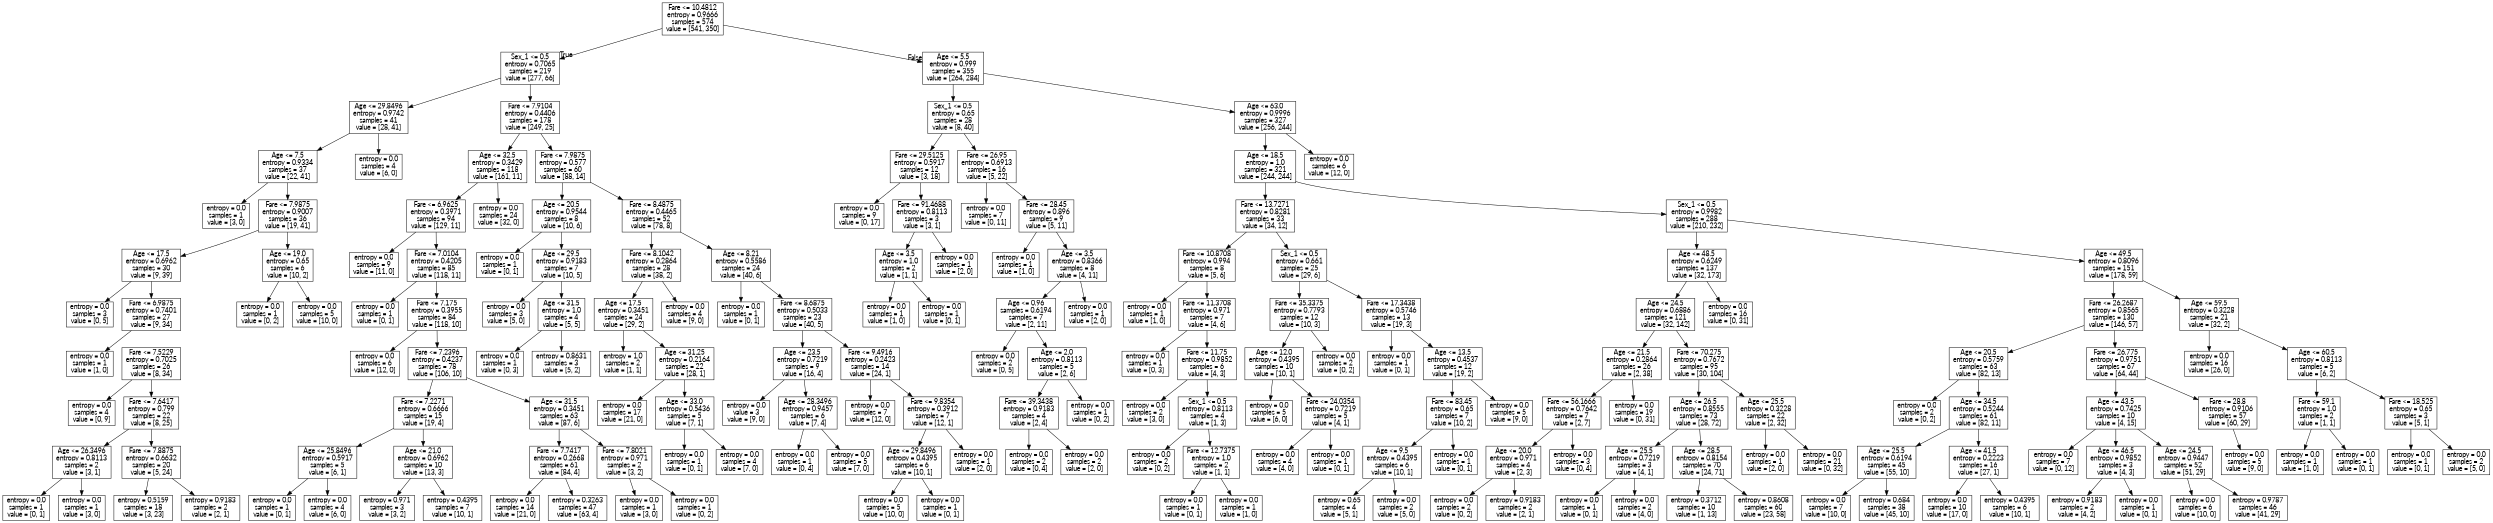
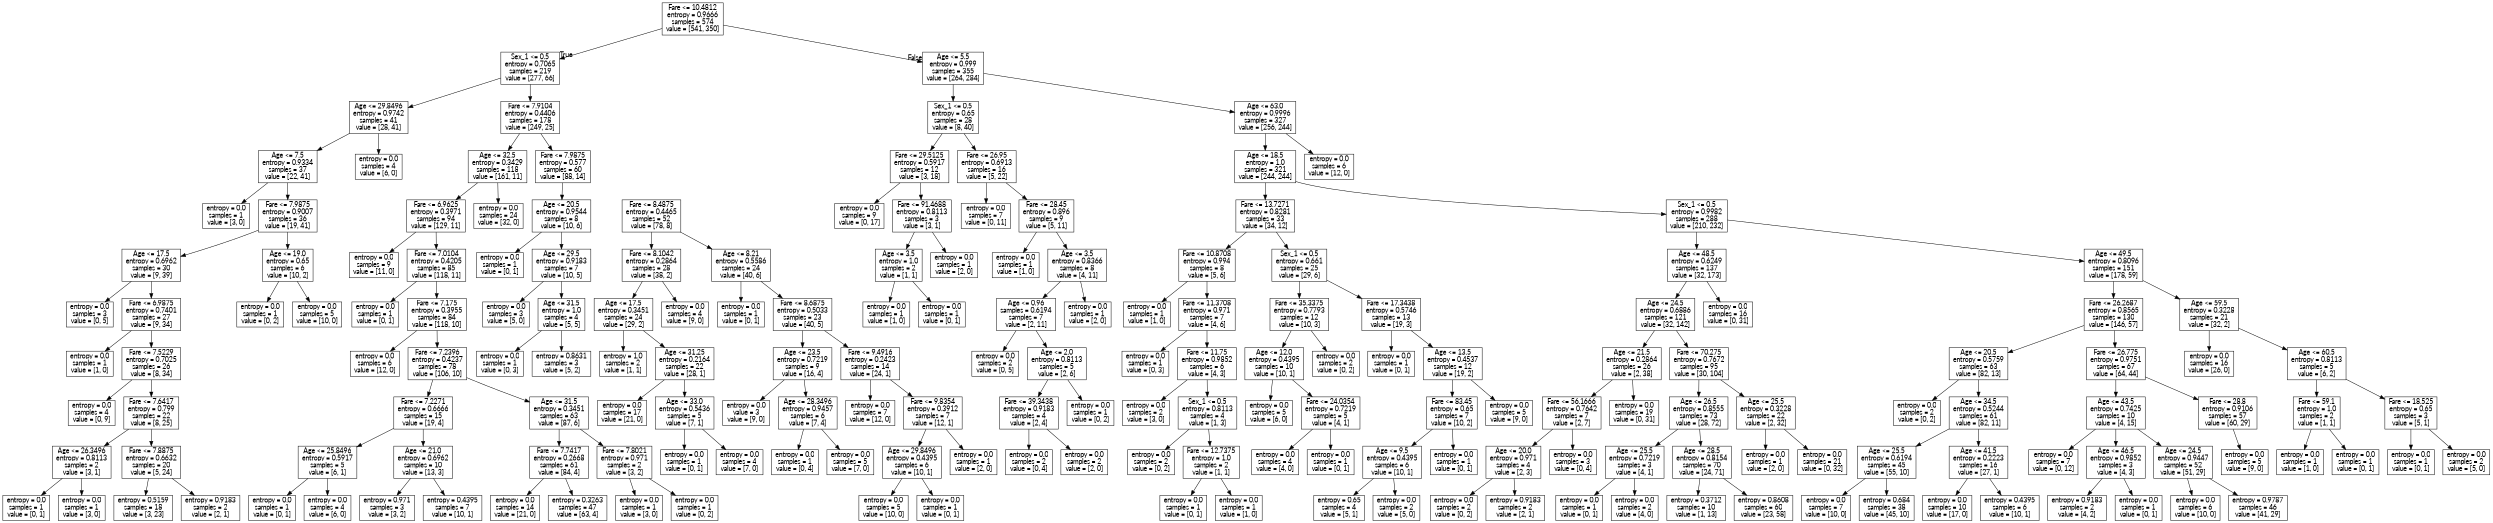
(604, 190) -> none
none -> (151, 337)
